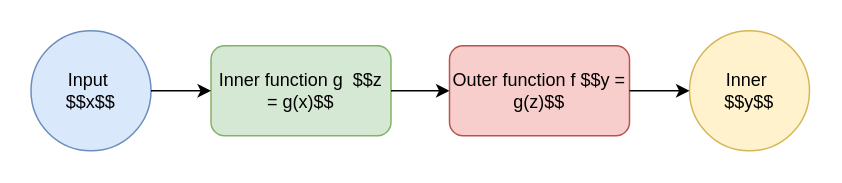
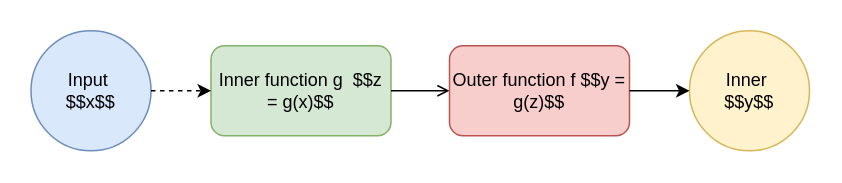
(175, 91) -> (175, 91)
(438, 91) -> (440, 91)
